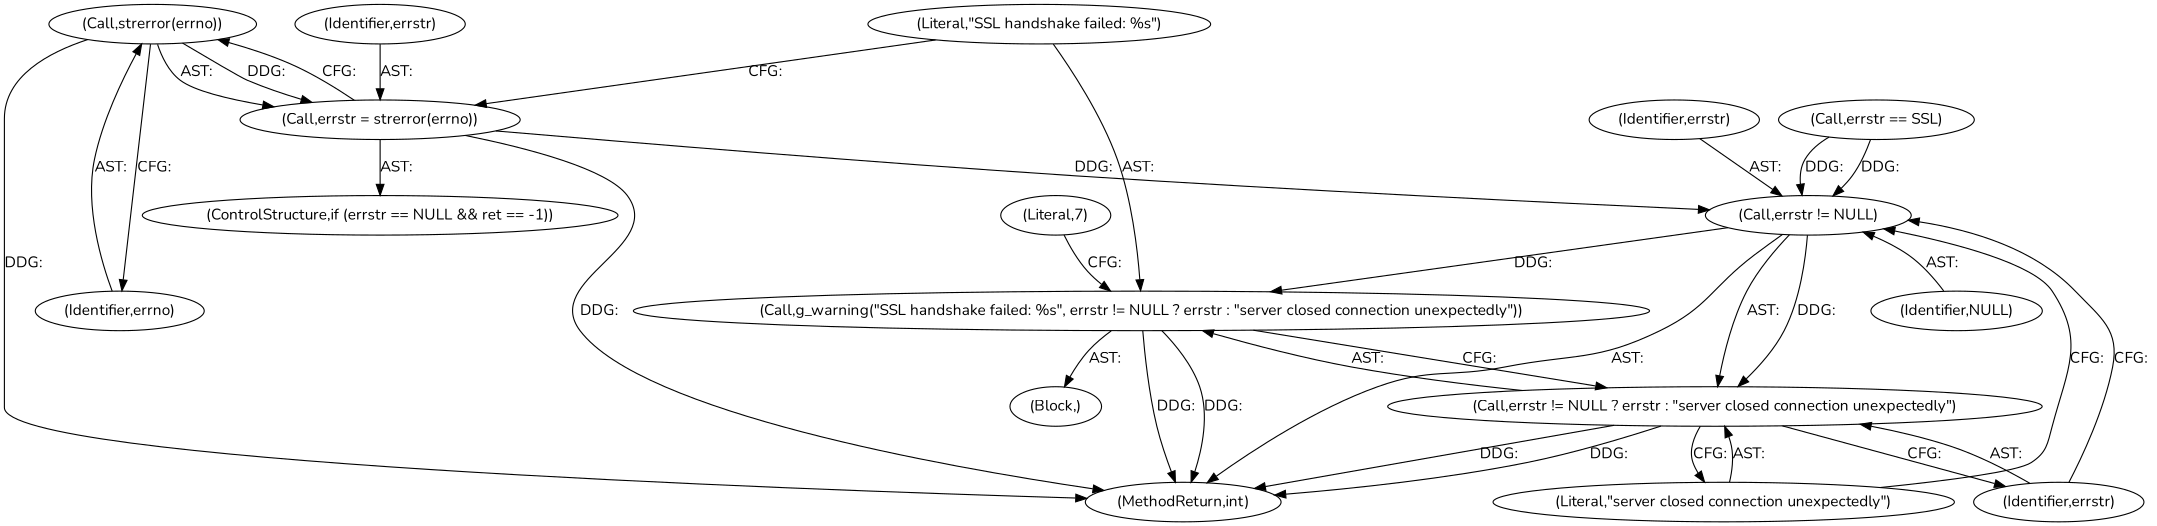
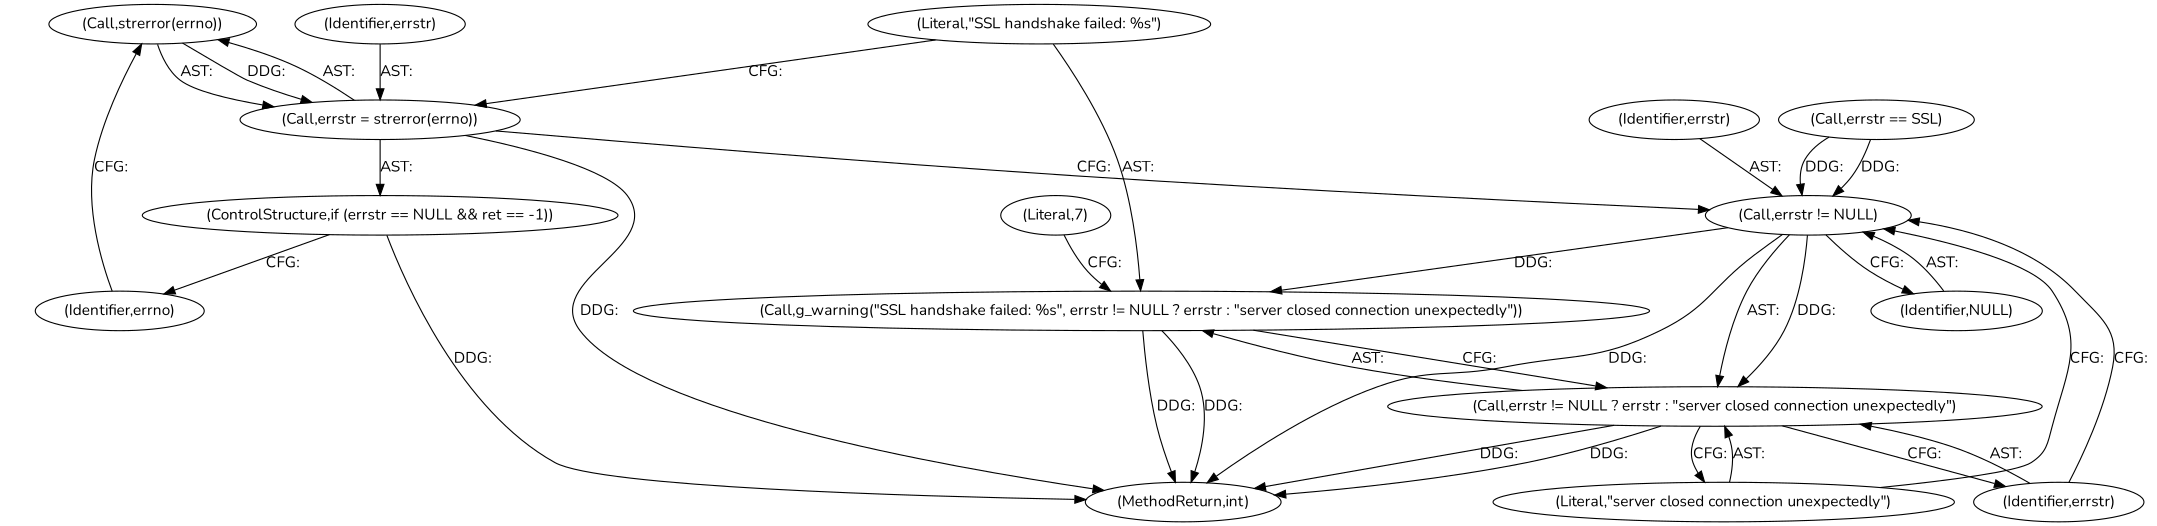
(341, 72) -> (341, 72)
(137, 162) -> (252, 262)
(113, 168) -> (113, 168)
(1096, 168) -> (1096, 168)
none -> (1862, 266)
(1630, 359) -> (1630, 359)
(1056, 406) -> none
(331, 462) -> (670, 482)
